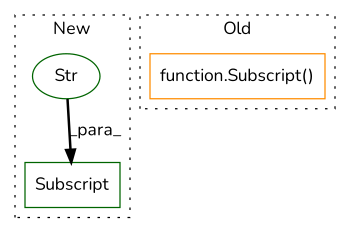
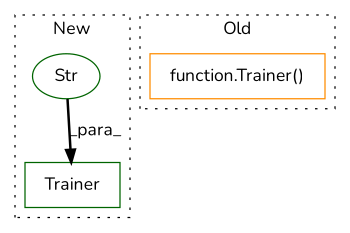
(238, 76) -> (238, 76)
(72, 185) -> (72, 185)
